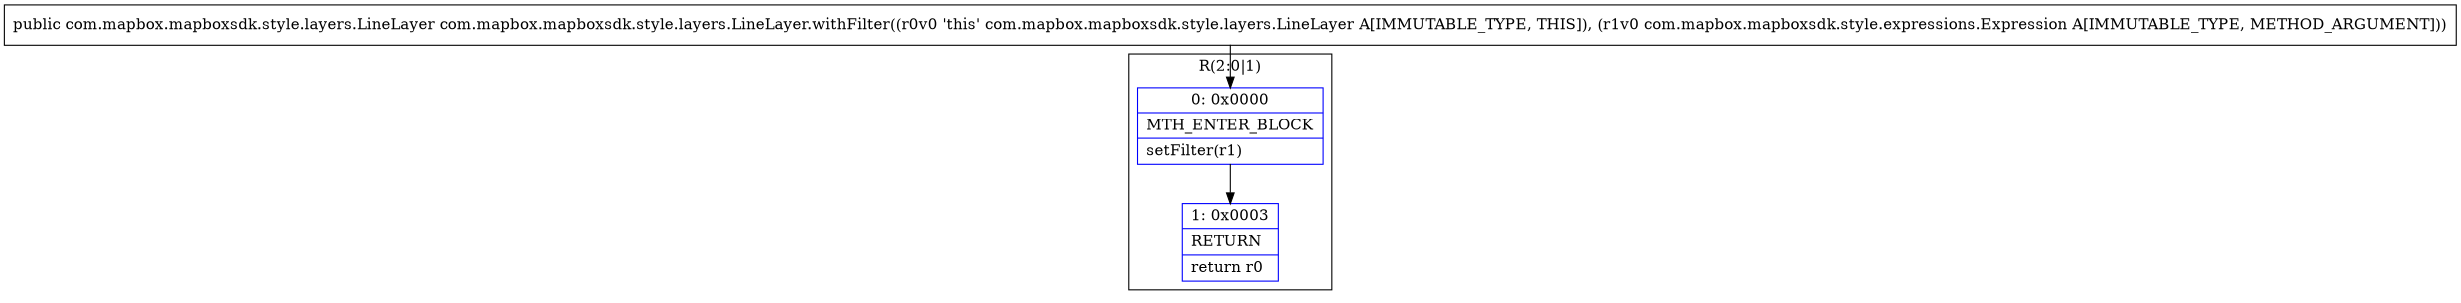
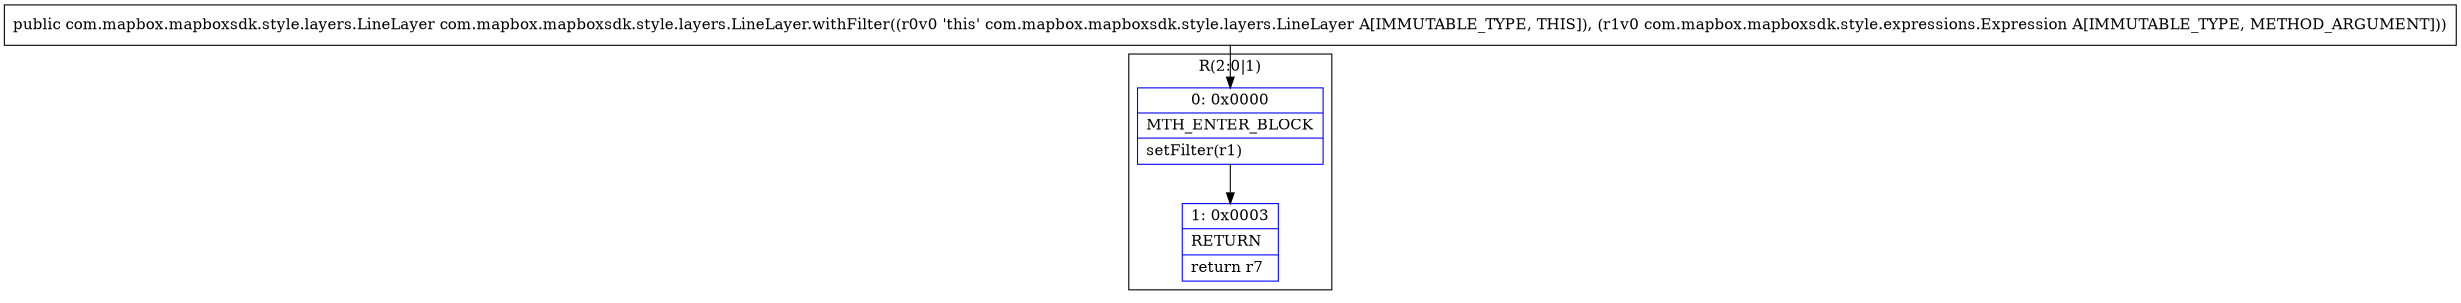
(1228, 267) -> (1228, 267)
